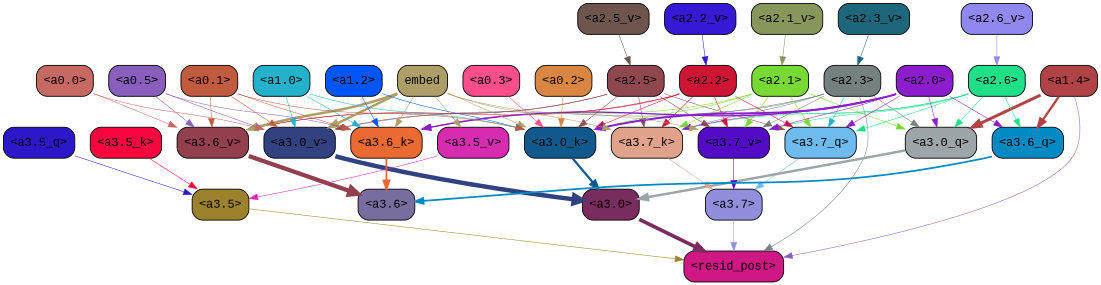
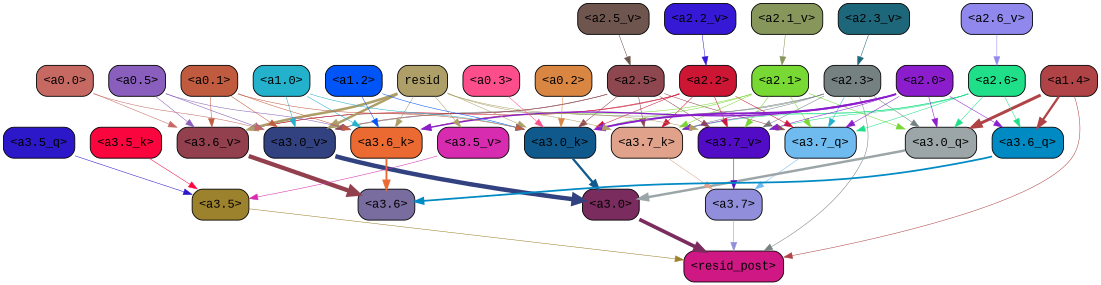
(423, 81) -> (423, 81)
(969, 212) -> (969, 212)
